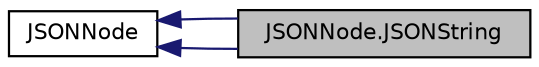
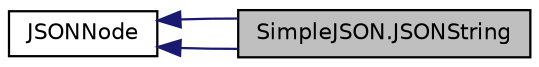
(384, 34) -> (384, 34)
